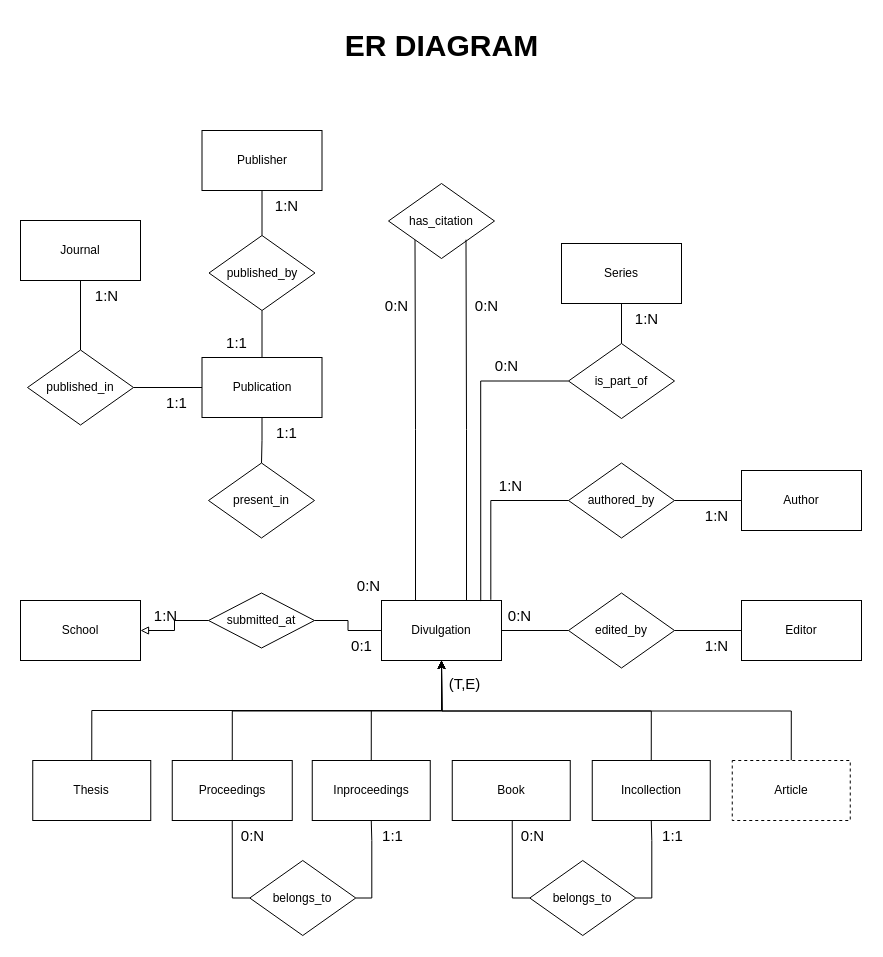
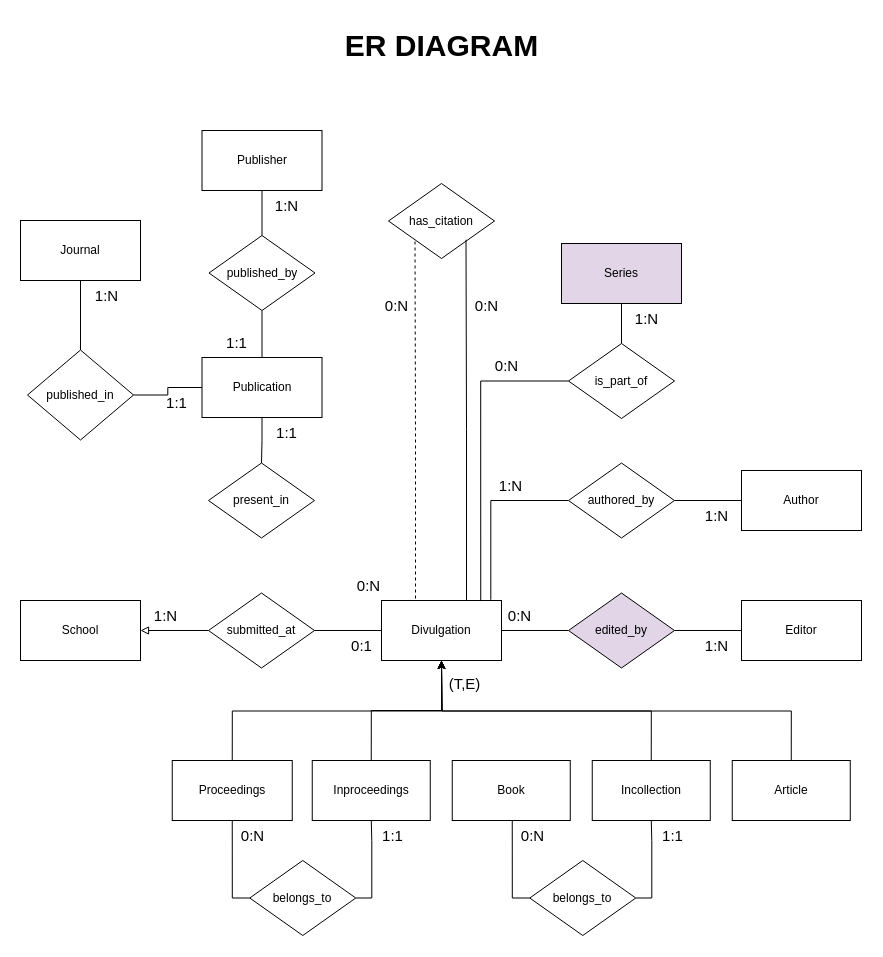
(622, 274) -> (622, 274)
(81, 388) -> (81, 395)
(415, 423) -> (415, 423)
(262, 621) -> (262, 631)
(622, 631) -> (622, 631)
(136, 711) -> none
(92, 791) -> none
(791, 791) -> (791, 791)
